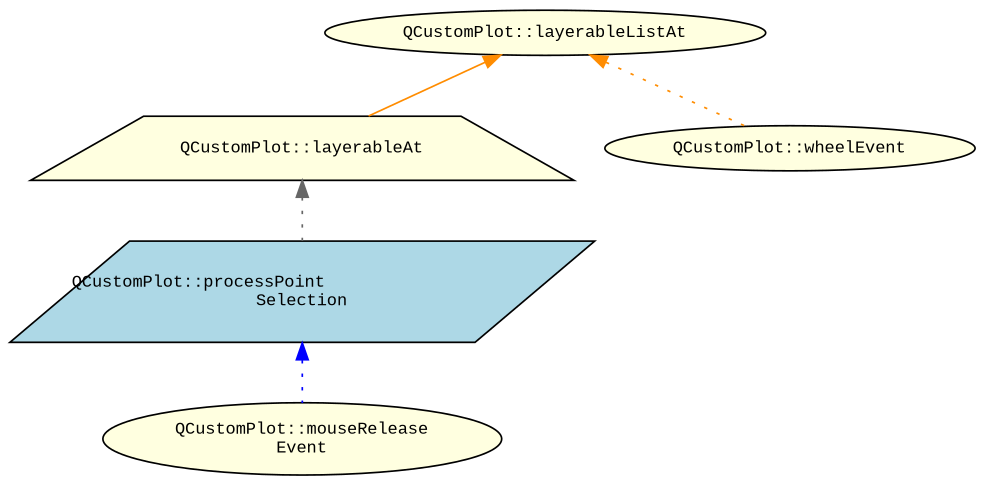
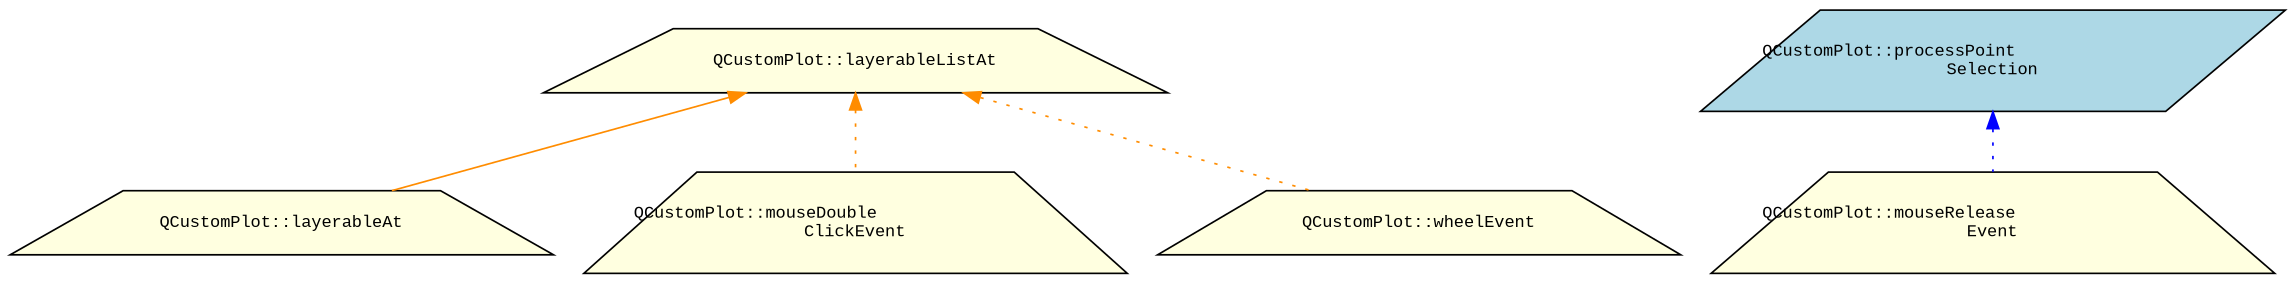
(545, 33) -> (856, 61)
(790, 148) -> (1419, 223)
(302, 219) -> none
none -> (856, 223)
(302, 439) -> (1993, 223)
